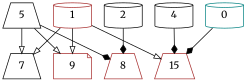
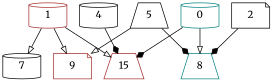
(123, 15) -> (251, 15)
(22, 37) -> none
none -> (200, 37)
(22, 66) -> (22, 66)
(123, 66) -> (200, 66)
